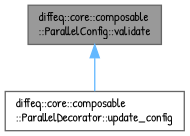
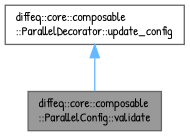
(95, 75) -> (95, 75)
